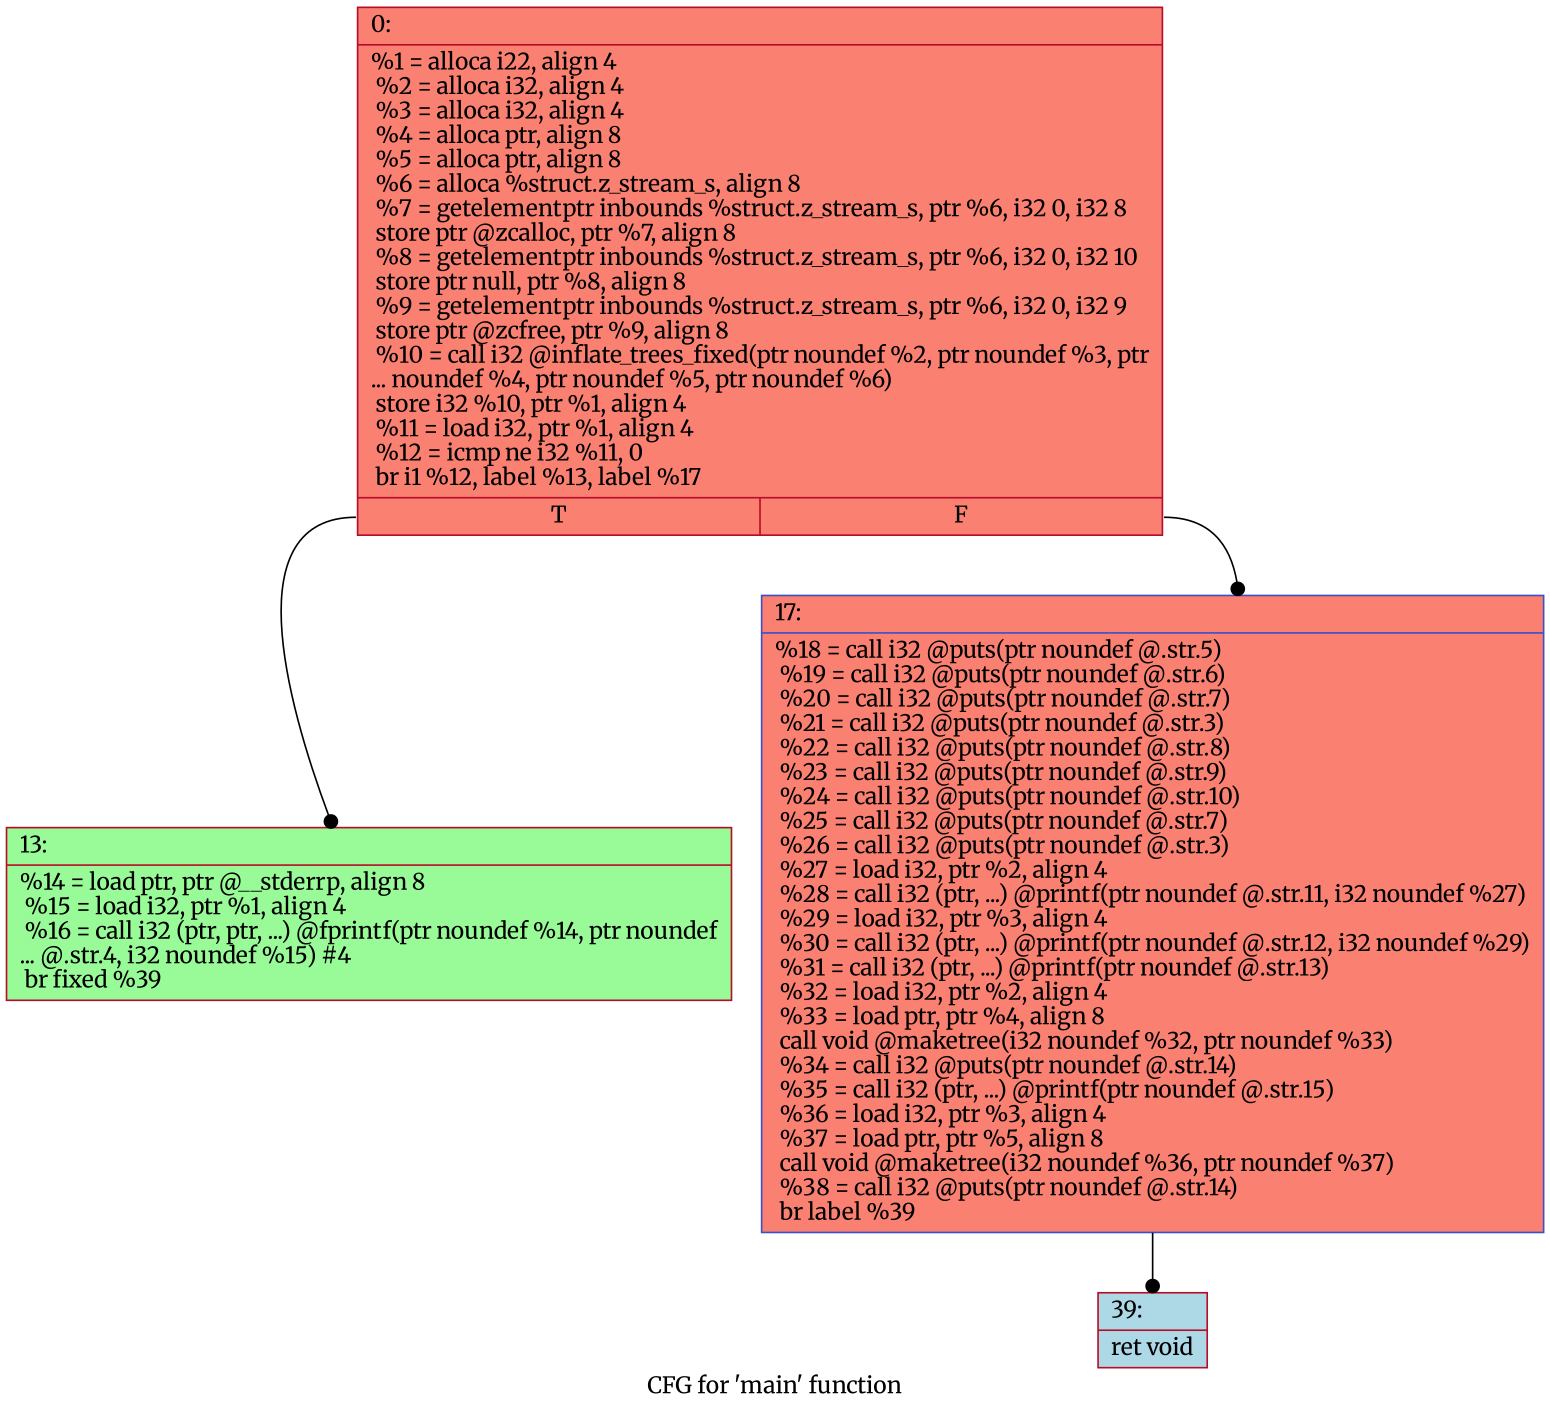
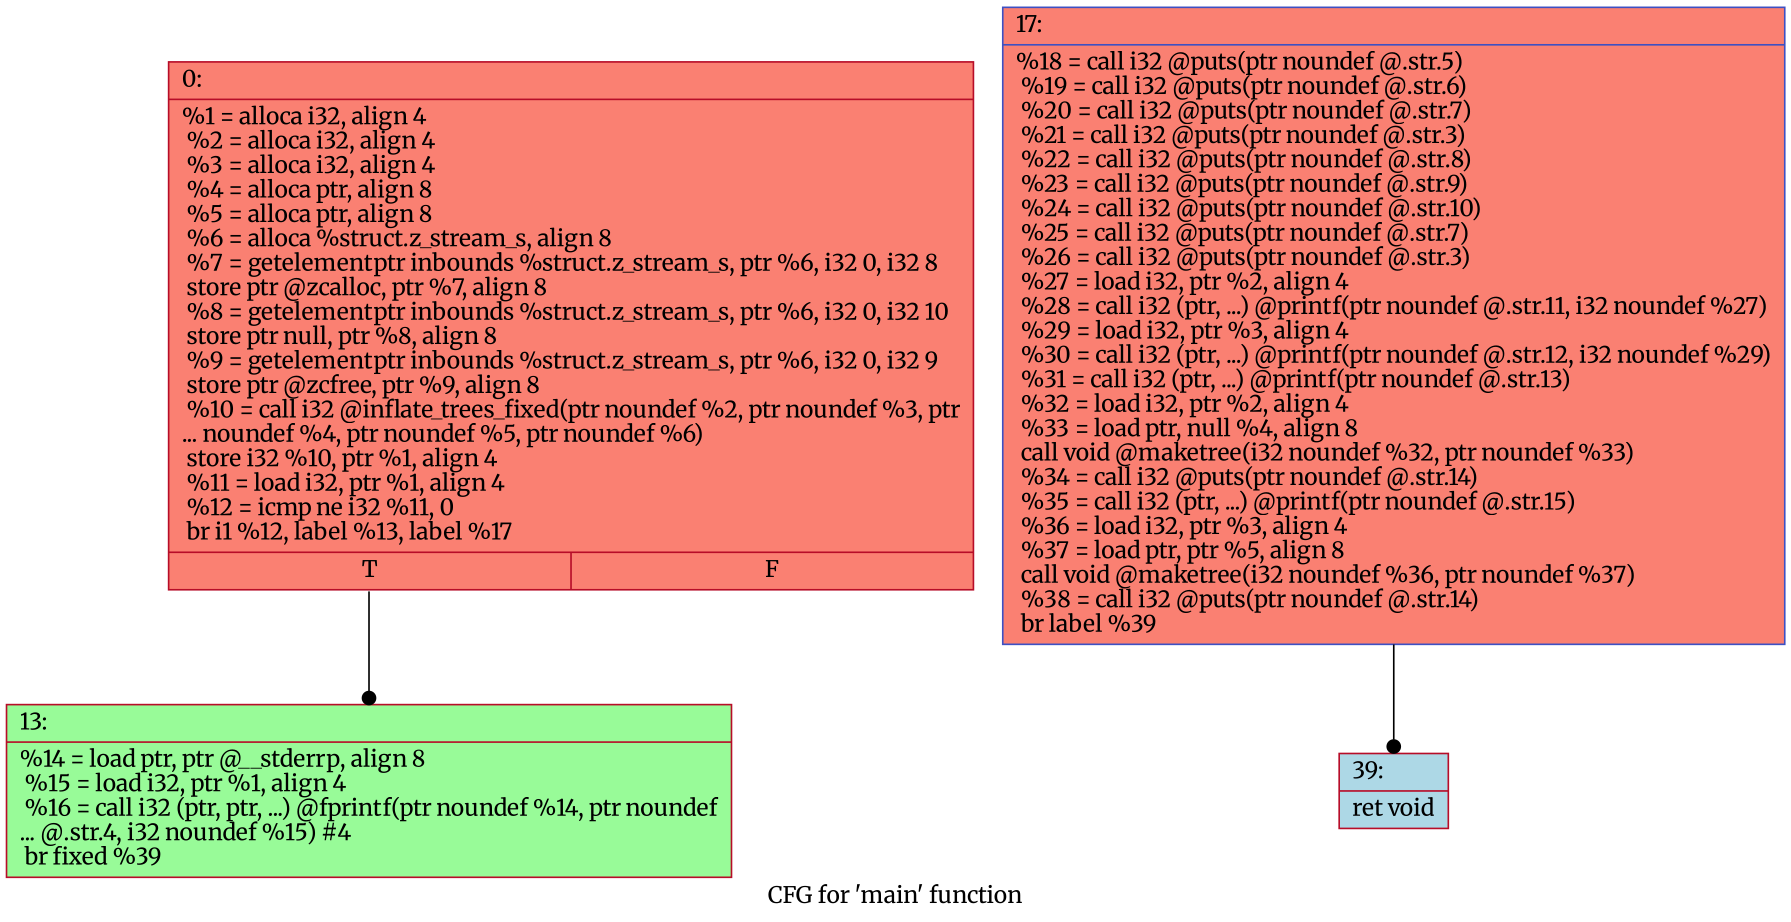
(494, 63) -> (305, 117)
(1214, 534) -> none
(940, 1017) -> (1188, 429)
